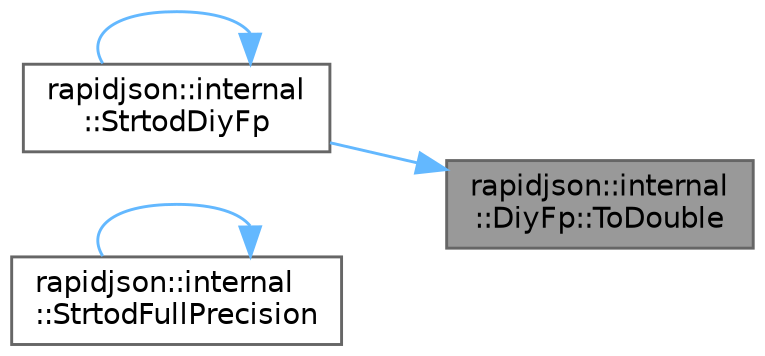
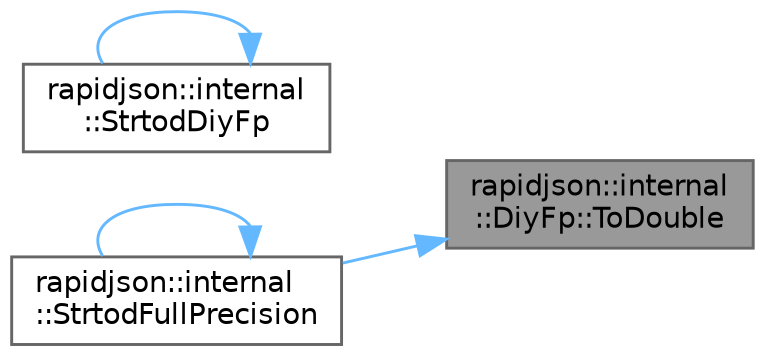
(374, 153) -> (380, 254)
